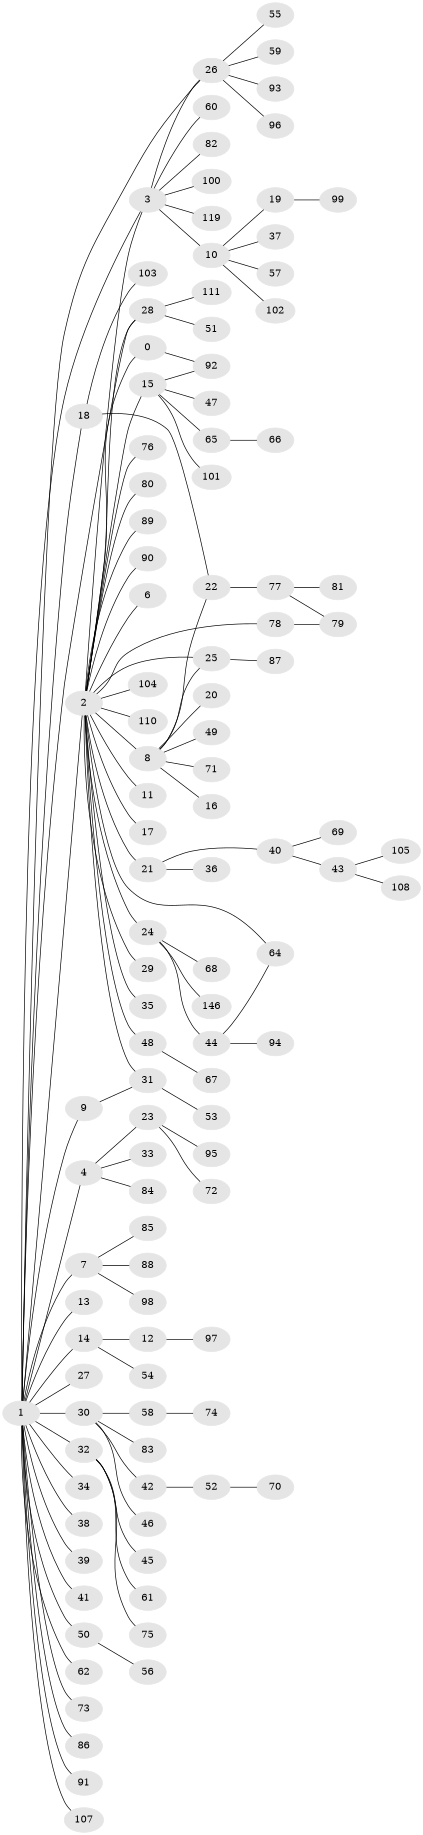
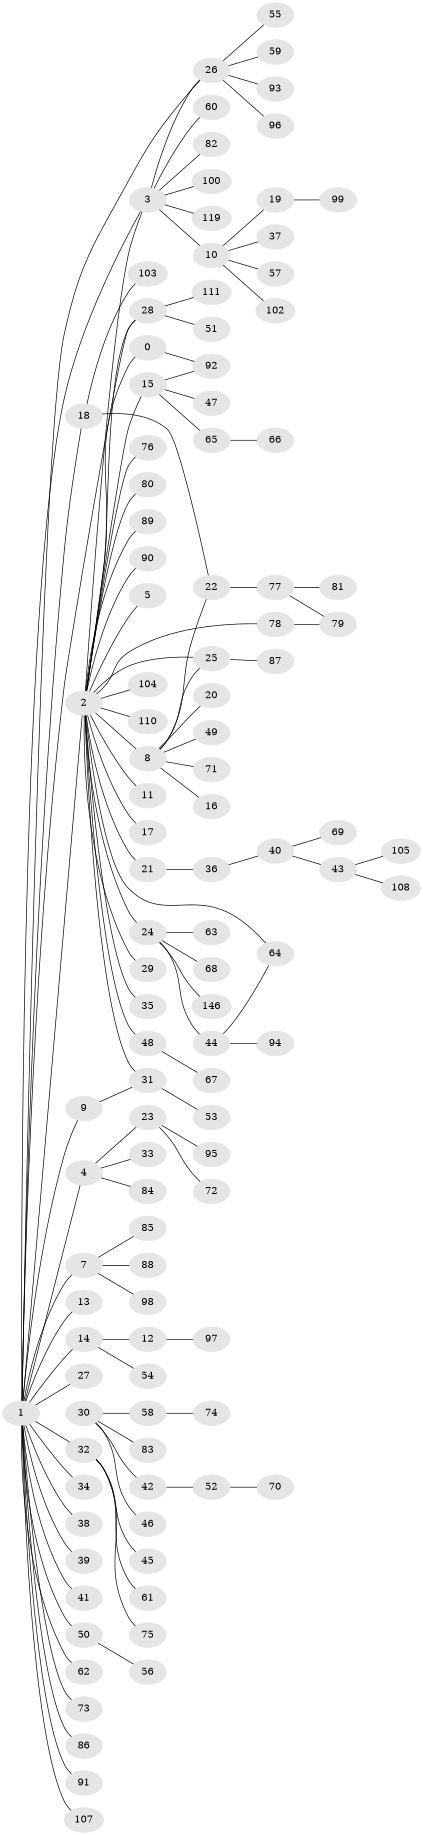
(212, 477) -> none
(148, 596) -> (148, 596)
(209, 849) -> (243, 860)
none -> (212, 933)
(53, 1413) -> none
